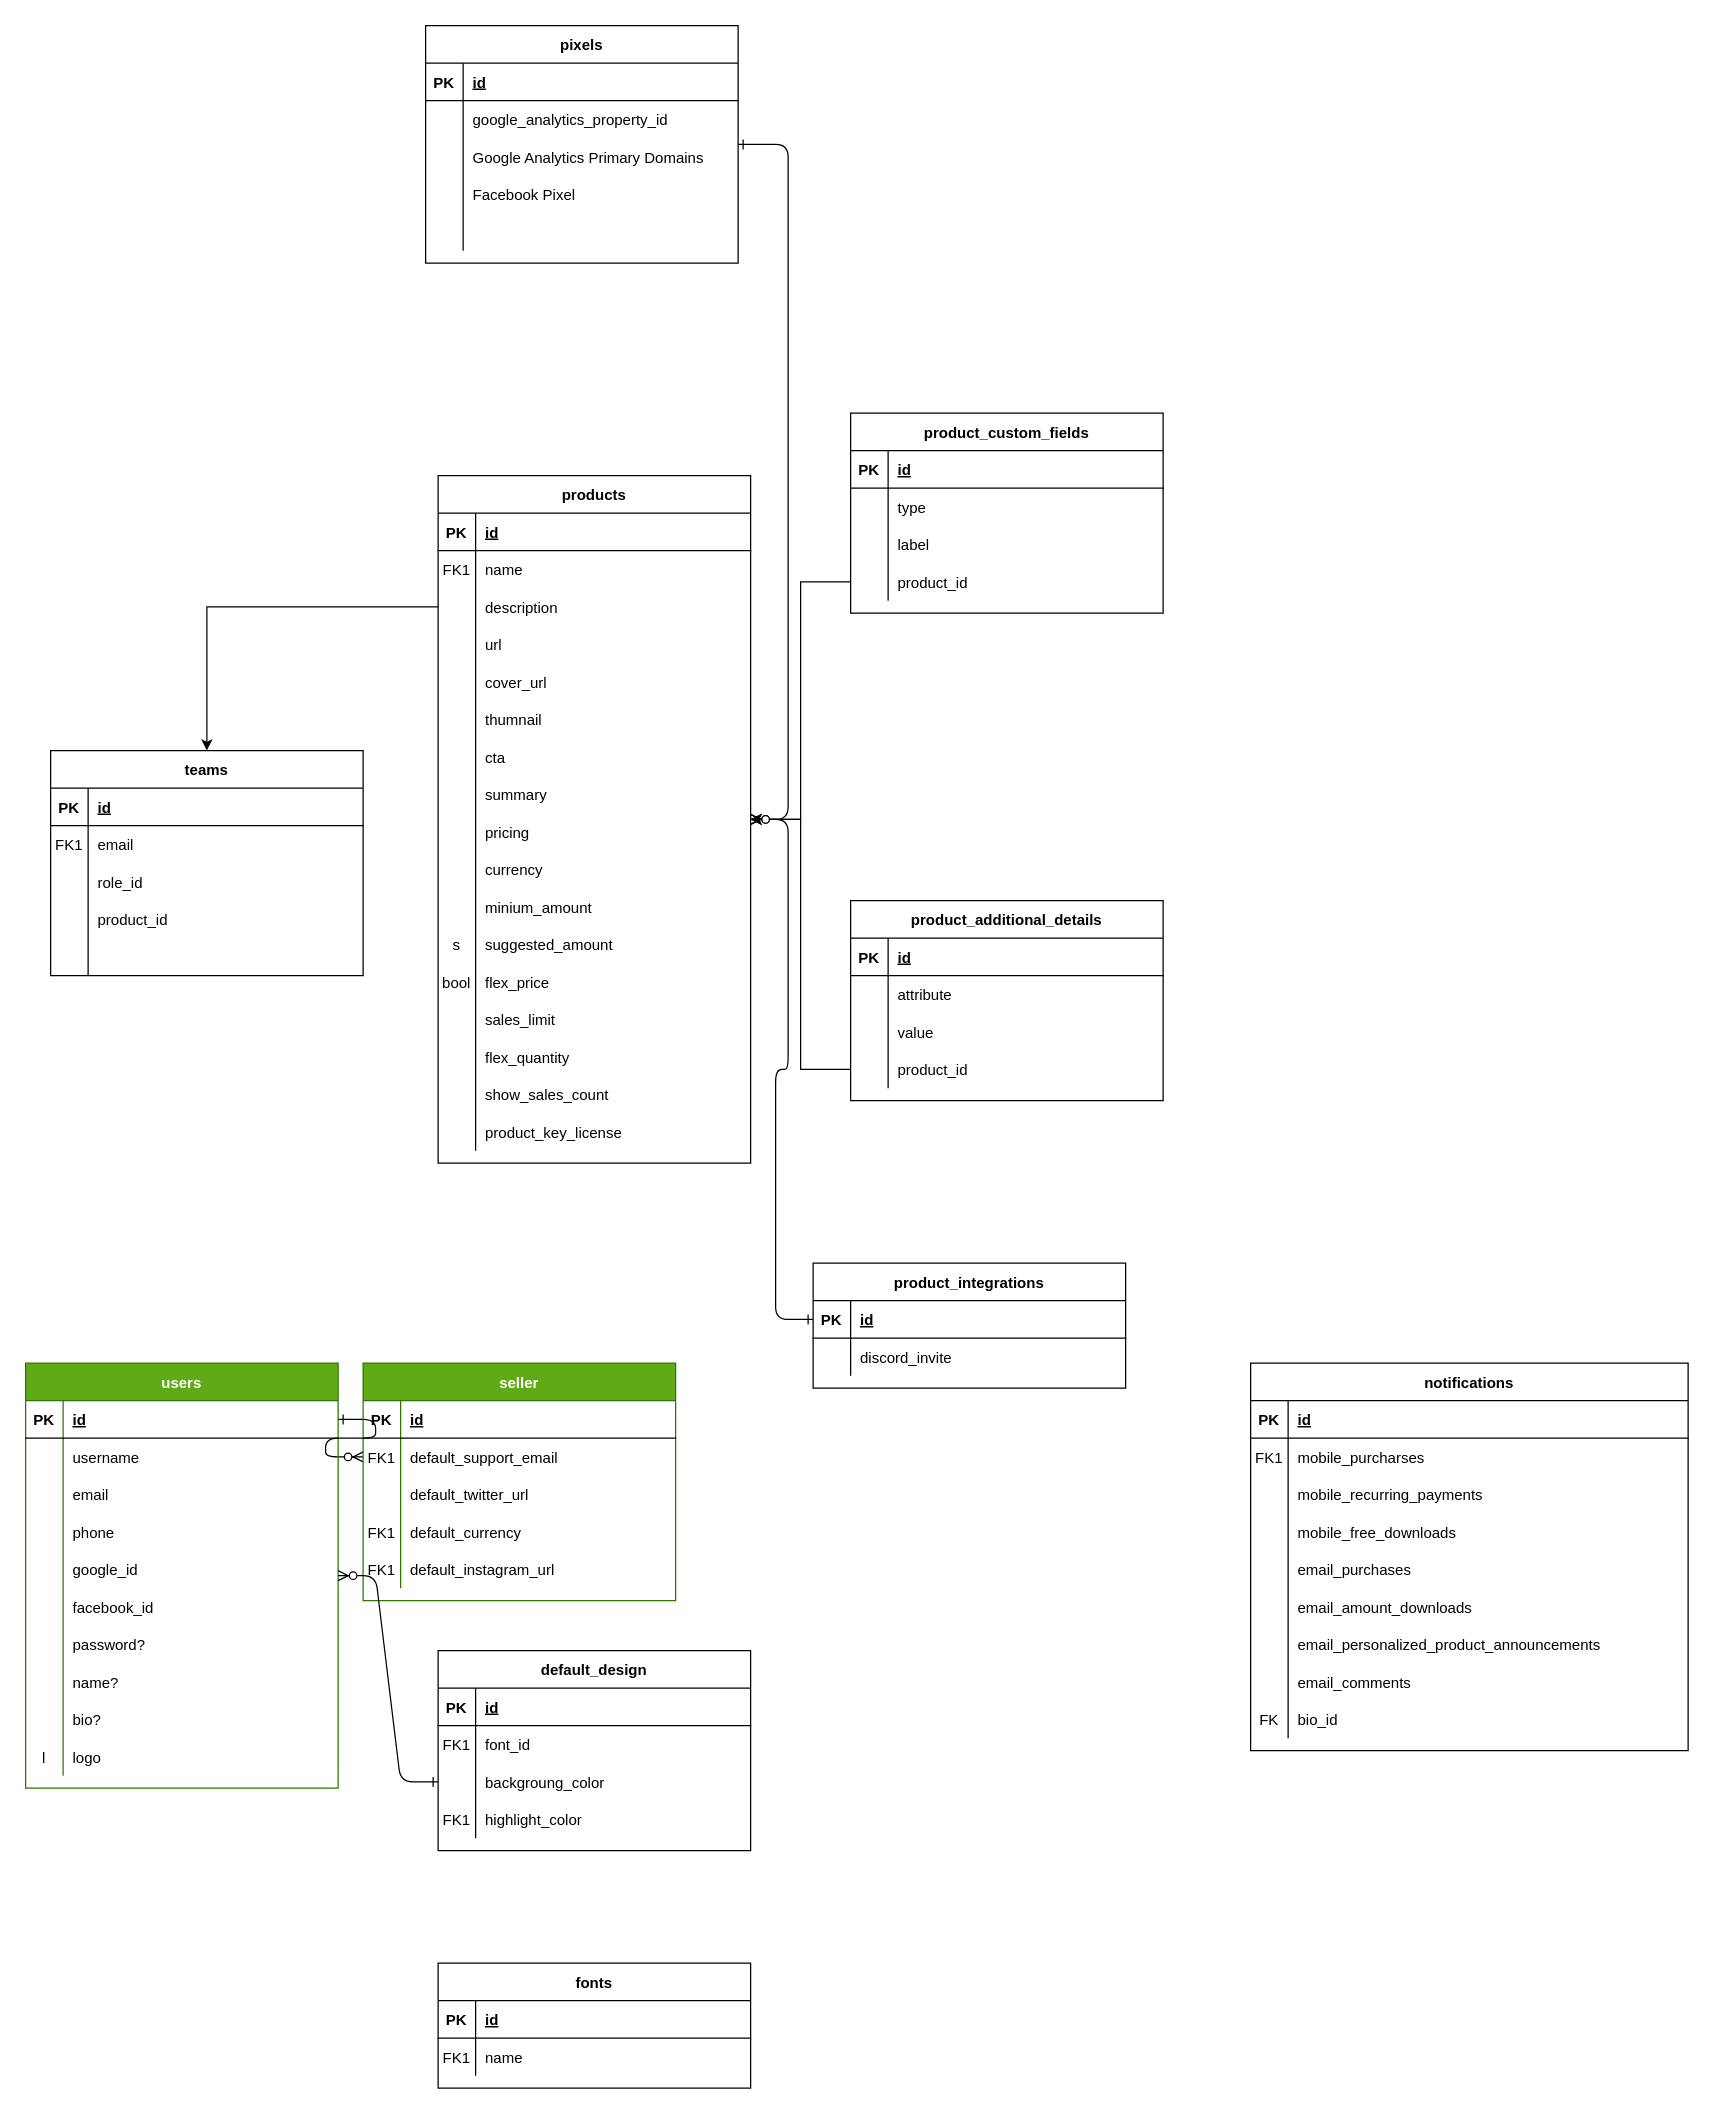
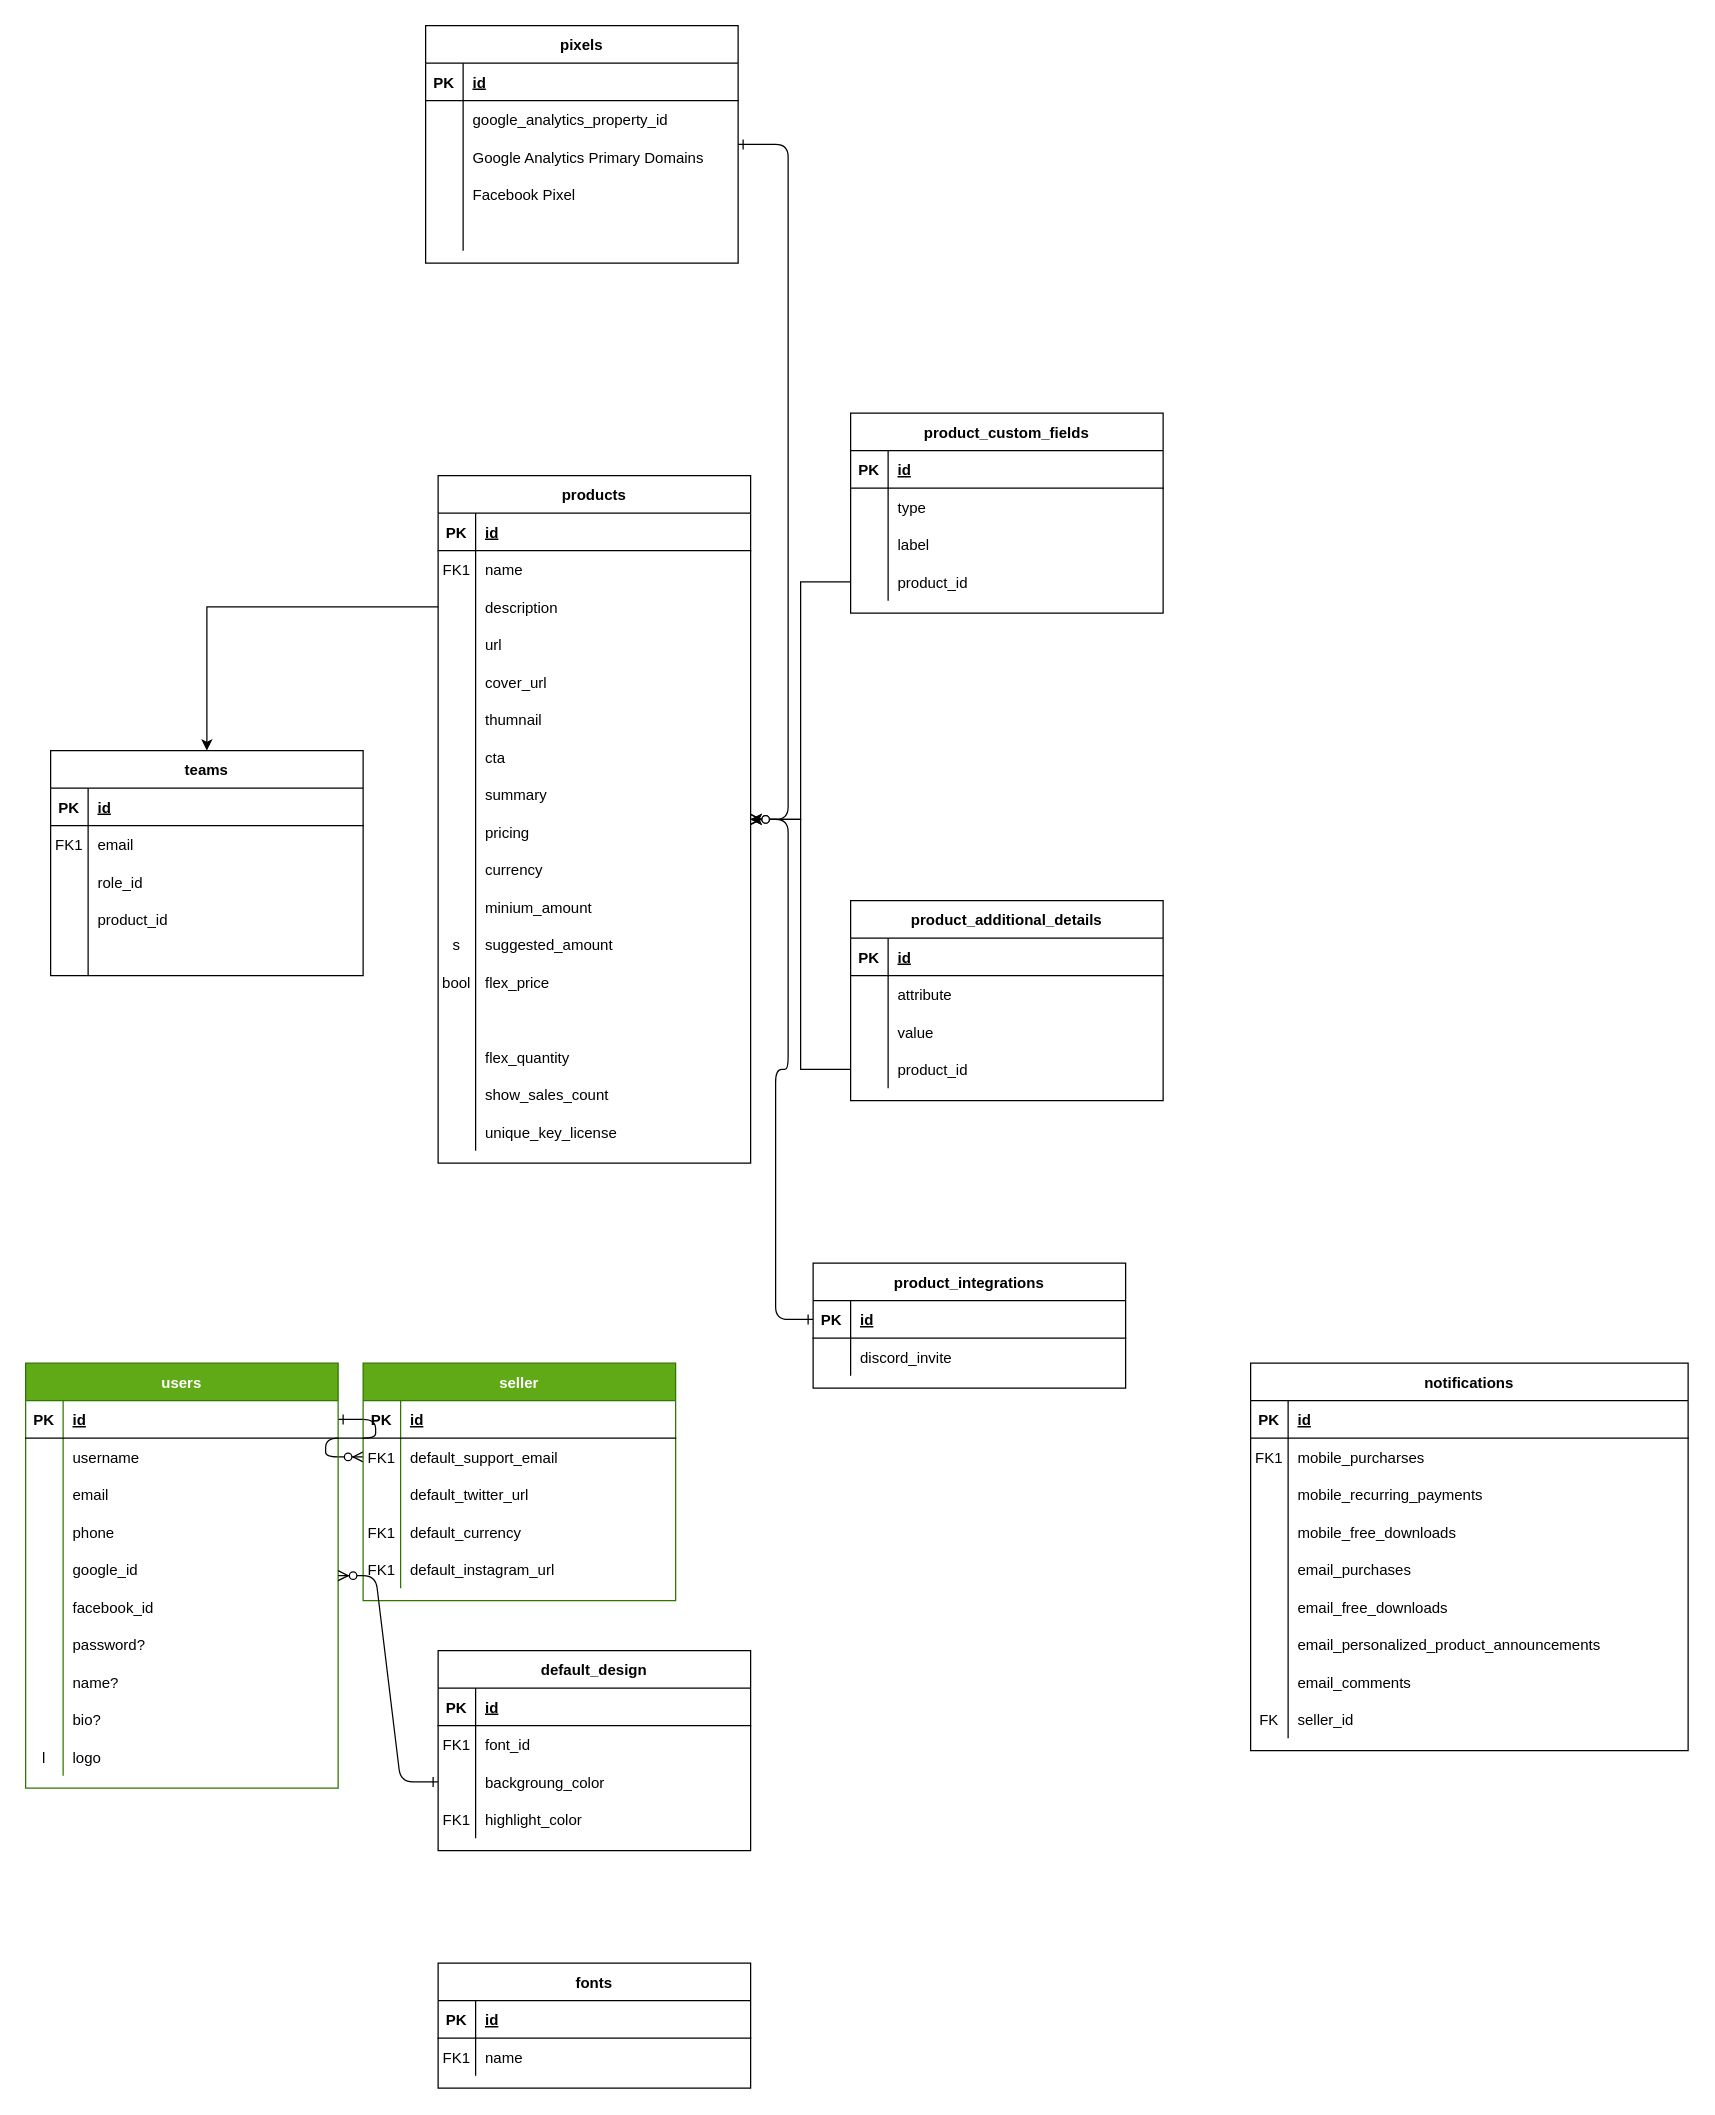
(613, 1019) -> none
(561, 1133) -> (555, 1133)
(1384, 1608) -> (1376, 1608)
(1319, 1720) -> (1329, 1720)
